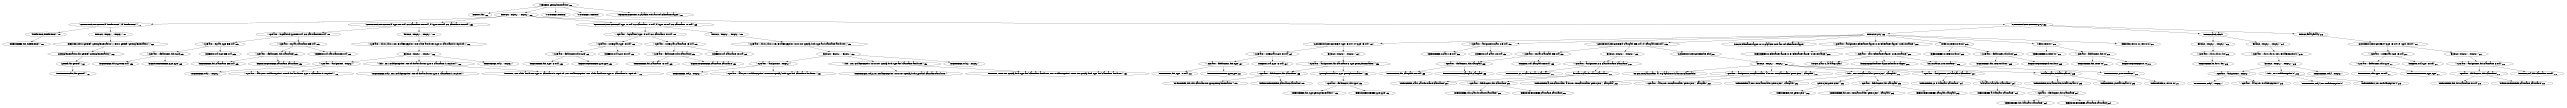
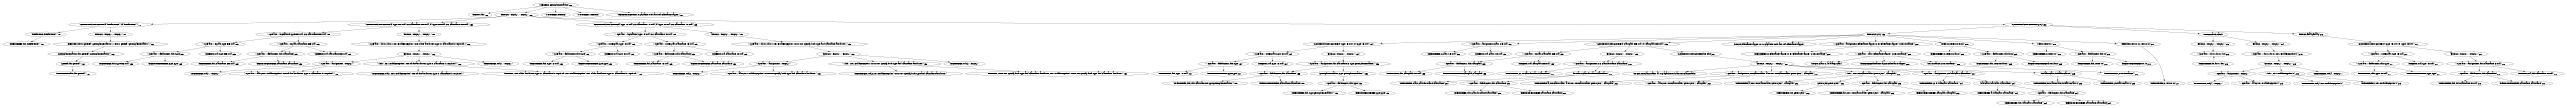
(2212, 58) -> (2214, 60)
(2142, 78) -> (2157, 60)
